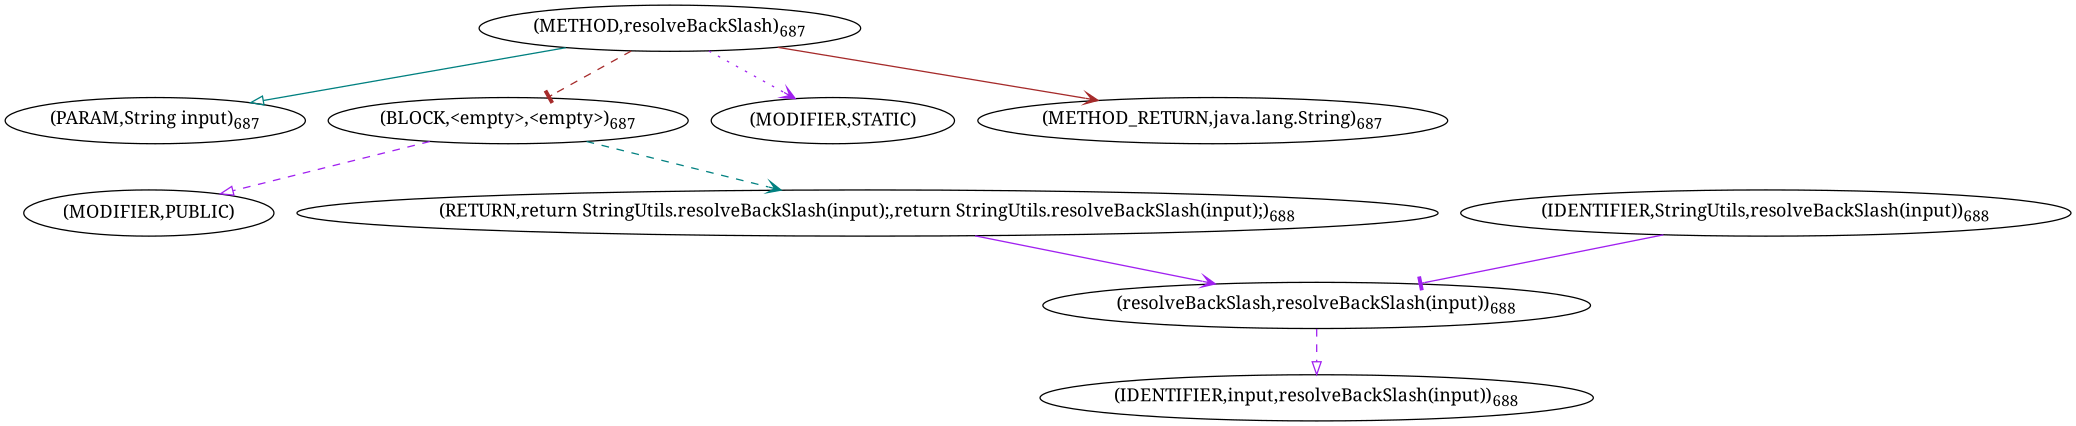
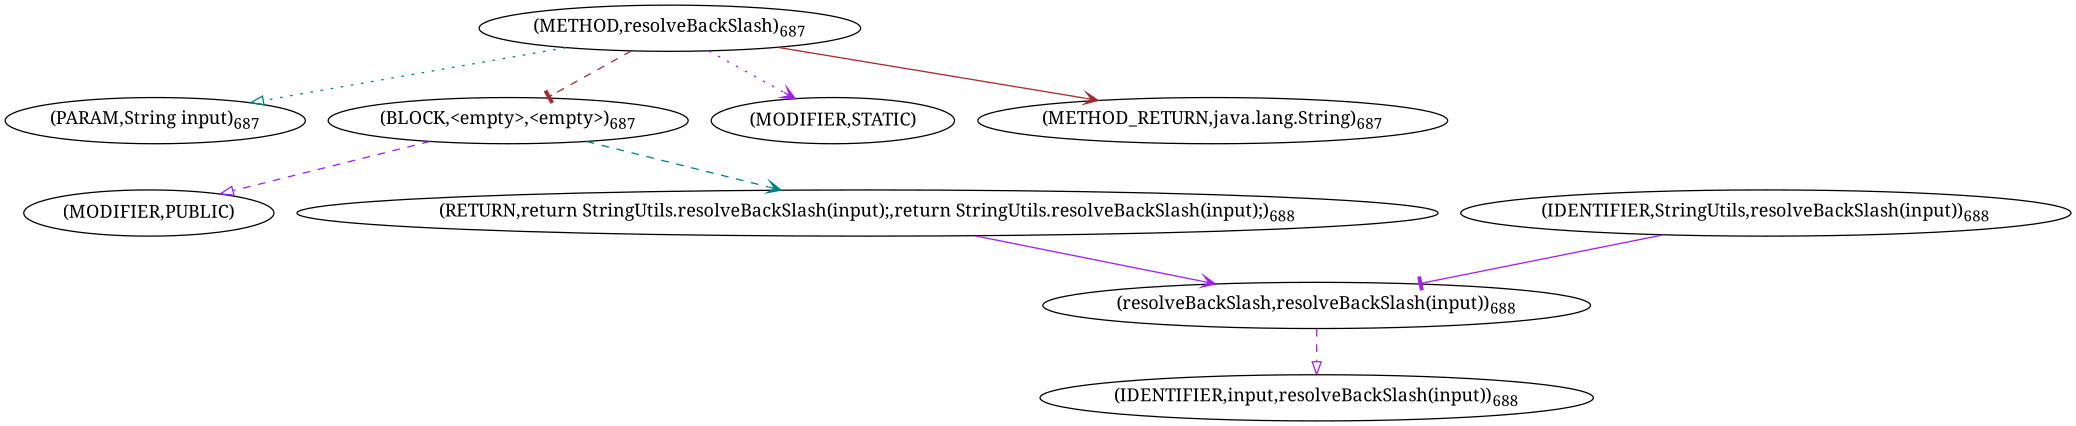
(415, 74) -> (415, 74)
